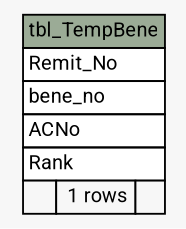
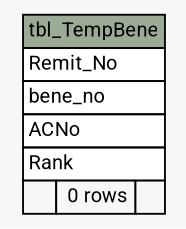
(99, 196) -> (99, 196)
